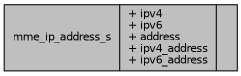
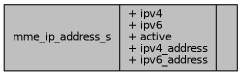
(154, 37) -> (150, 37)
